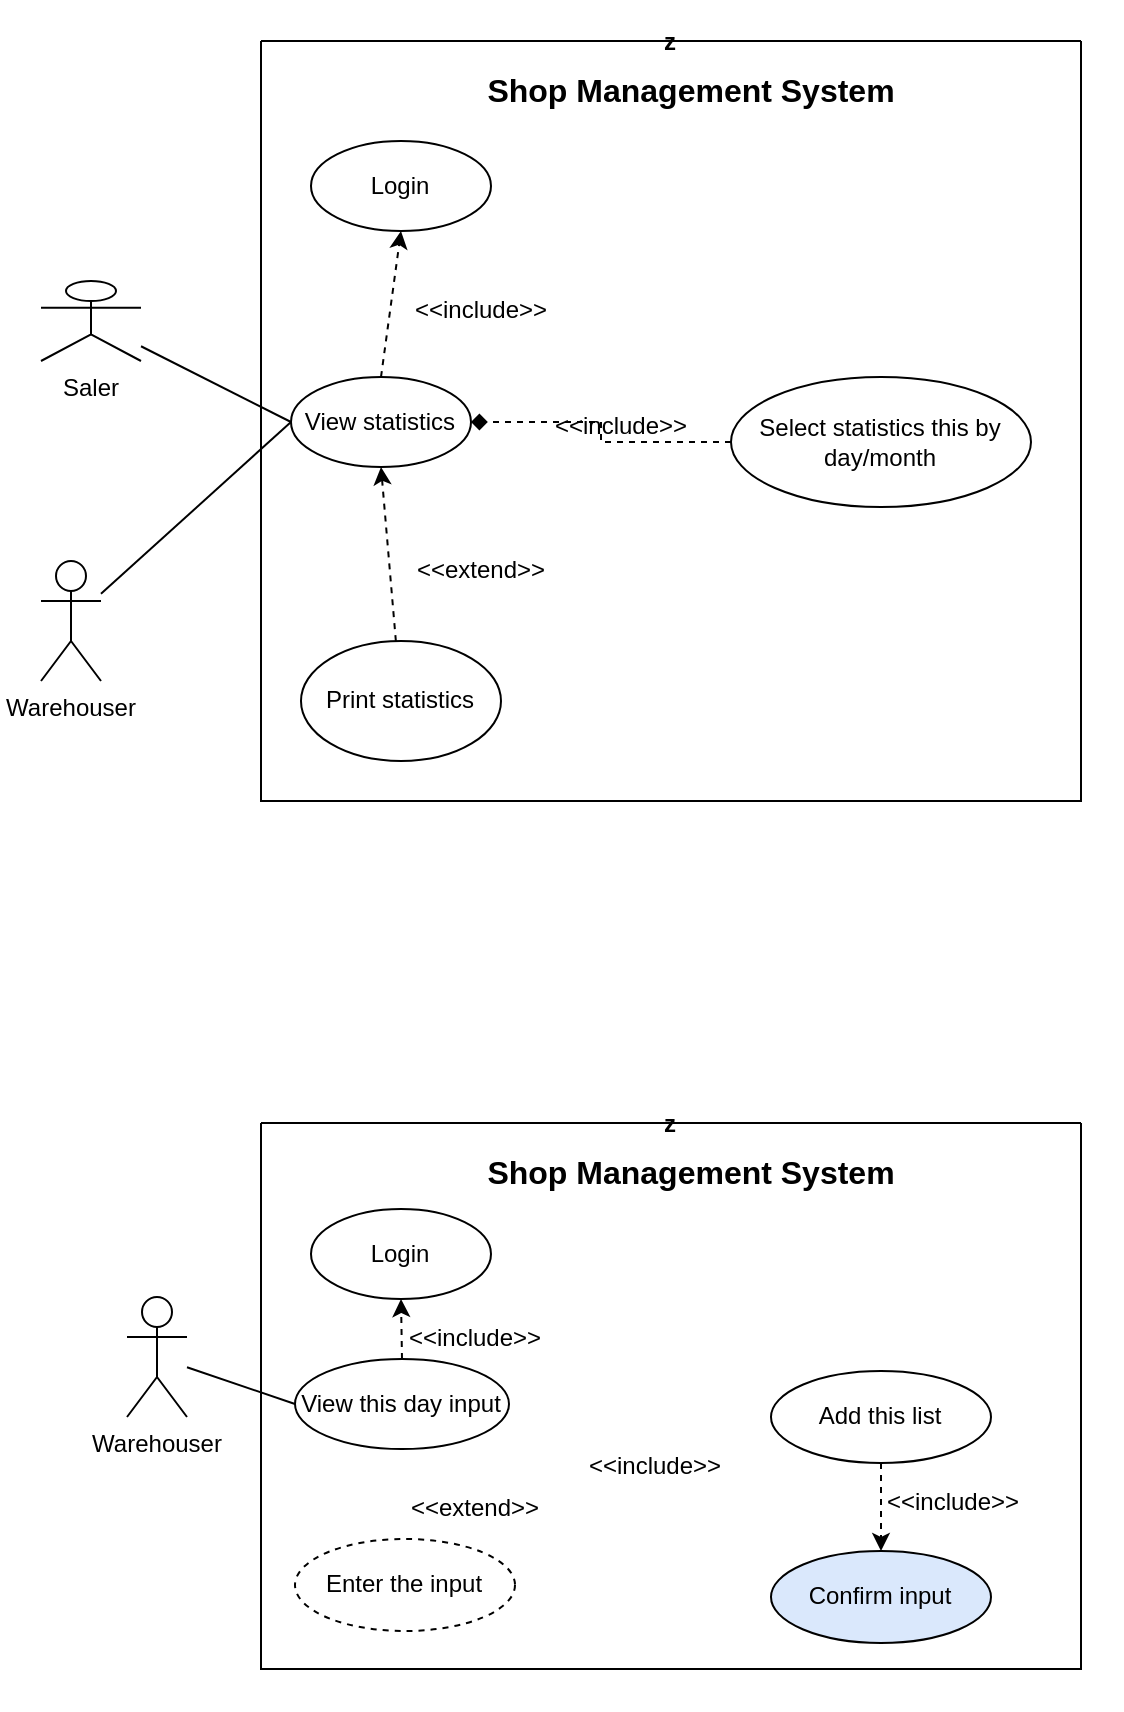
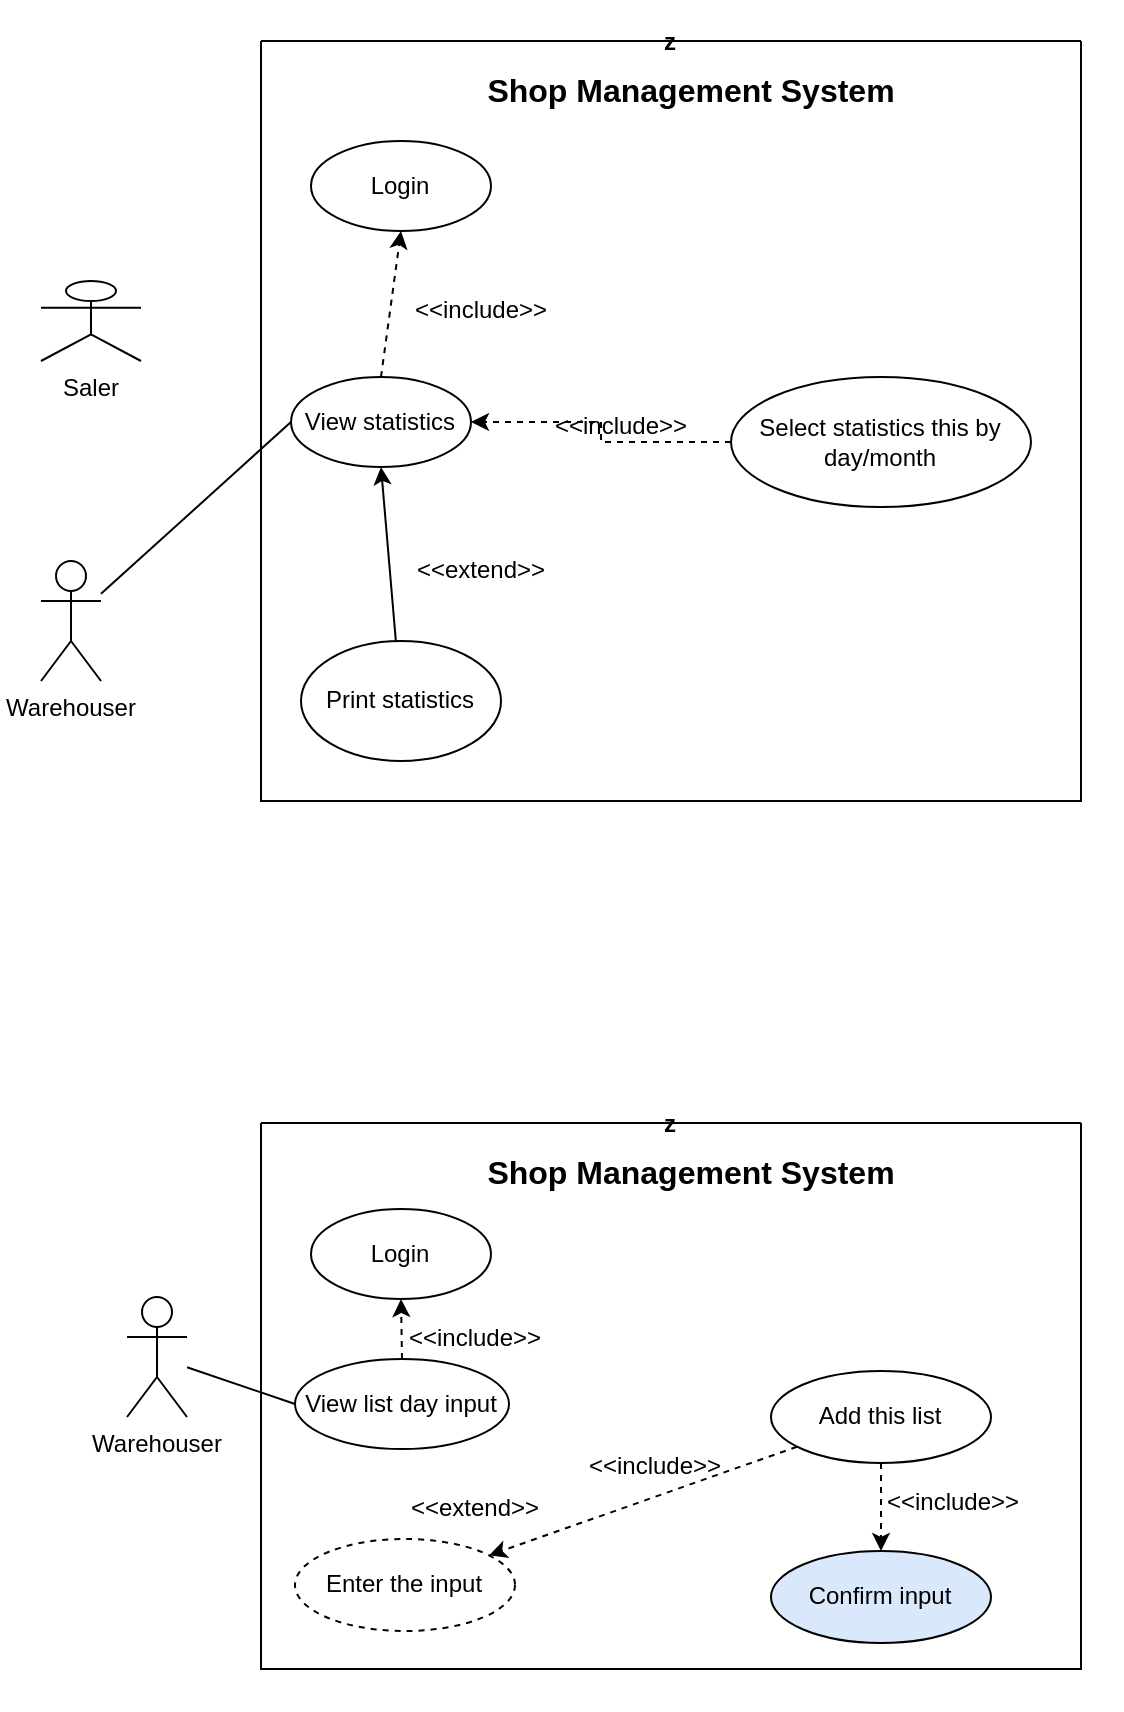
(199, 376) -> none
(488, 422) -> (487, 422)
(389, 560) -> (389, 560)
(402, 1405) -> (402, 1405)
none -> (650, 1499)
